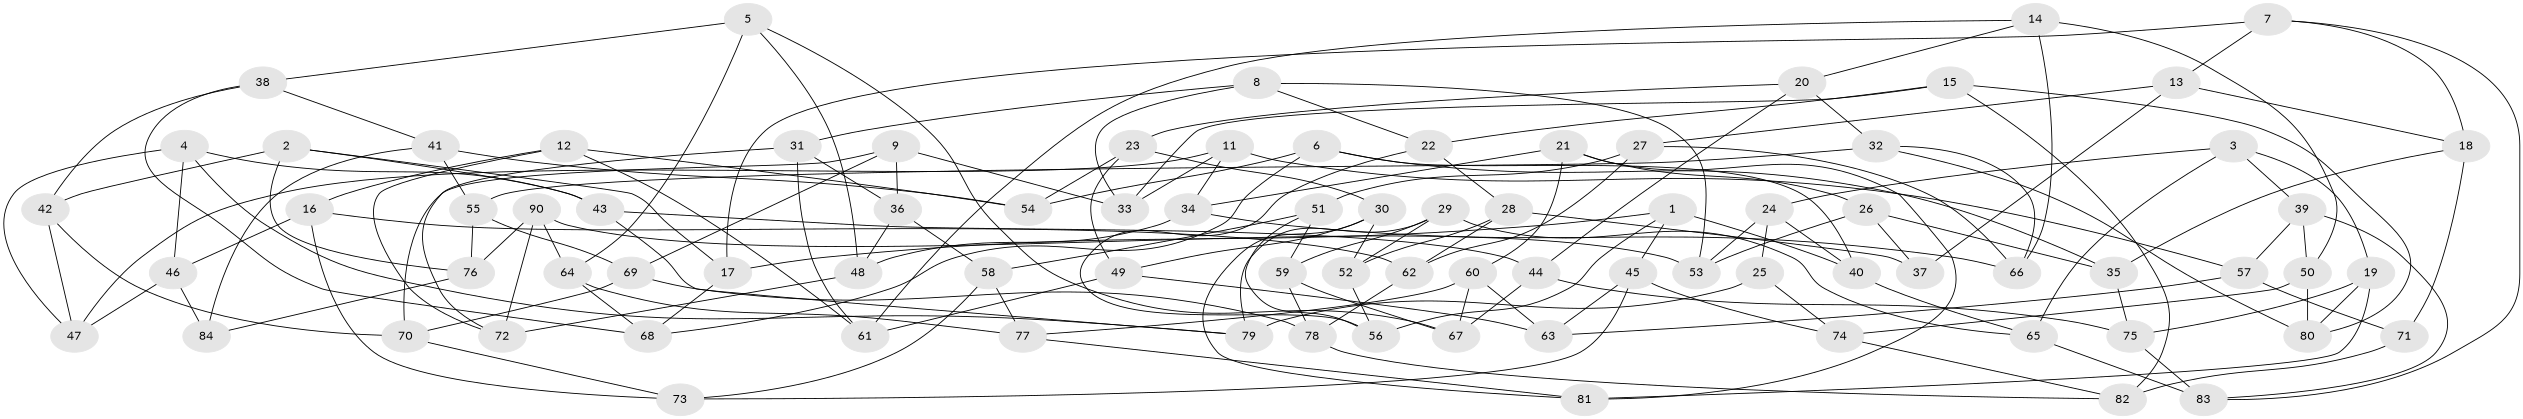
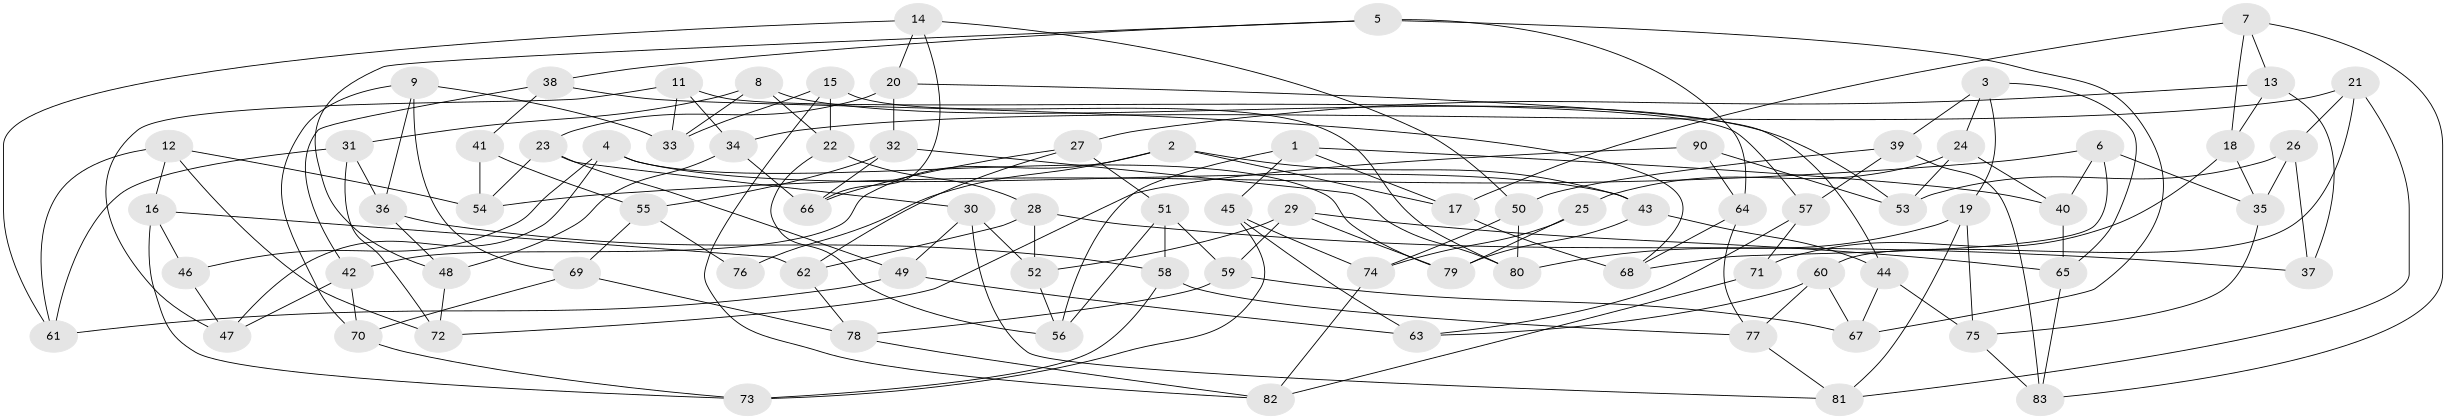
(504, 241) -> none
(207, 336) -> none
